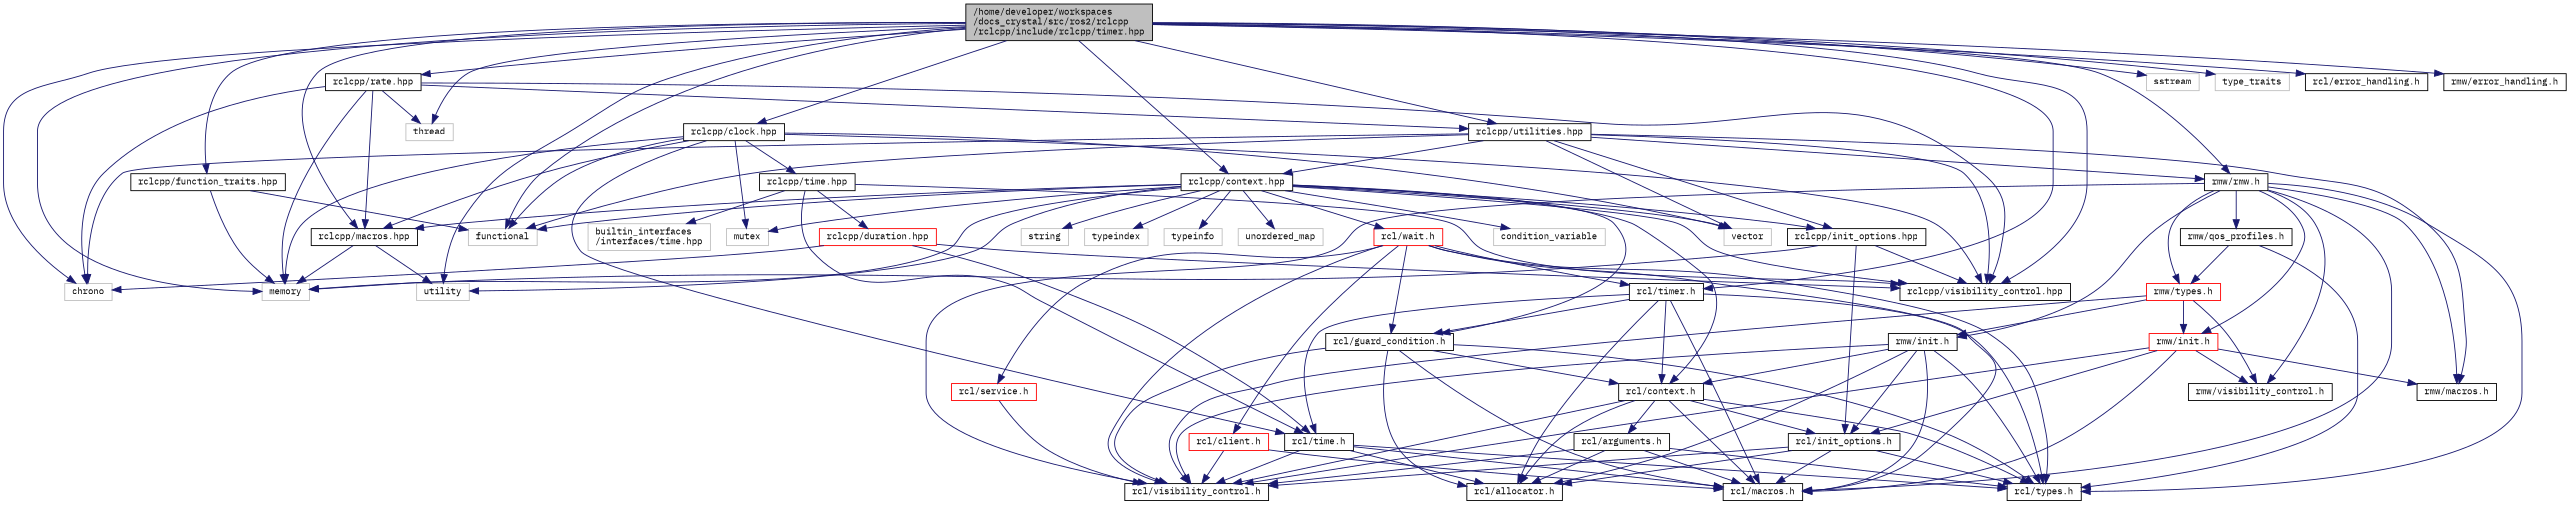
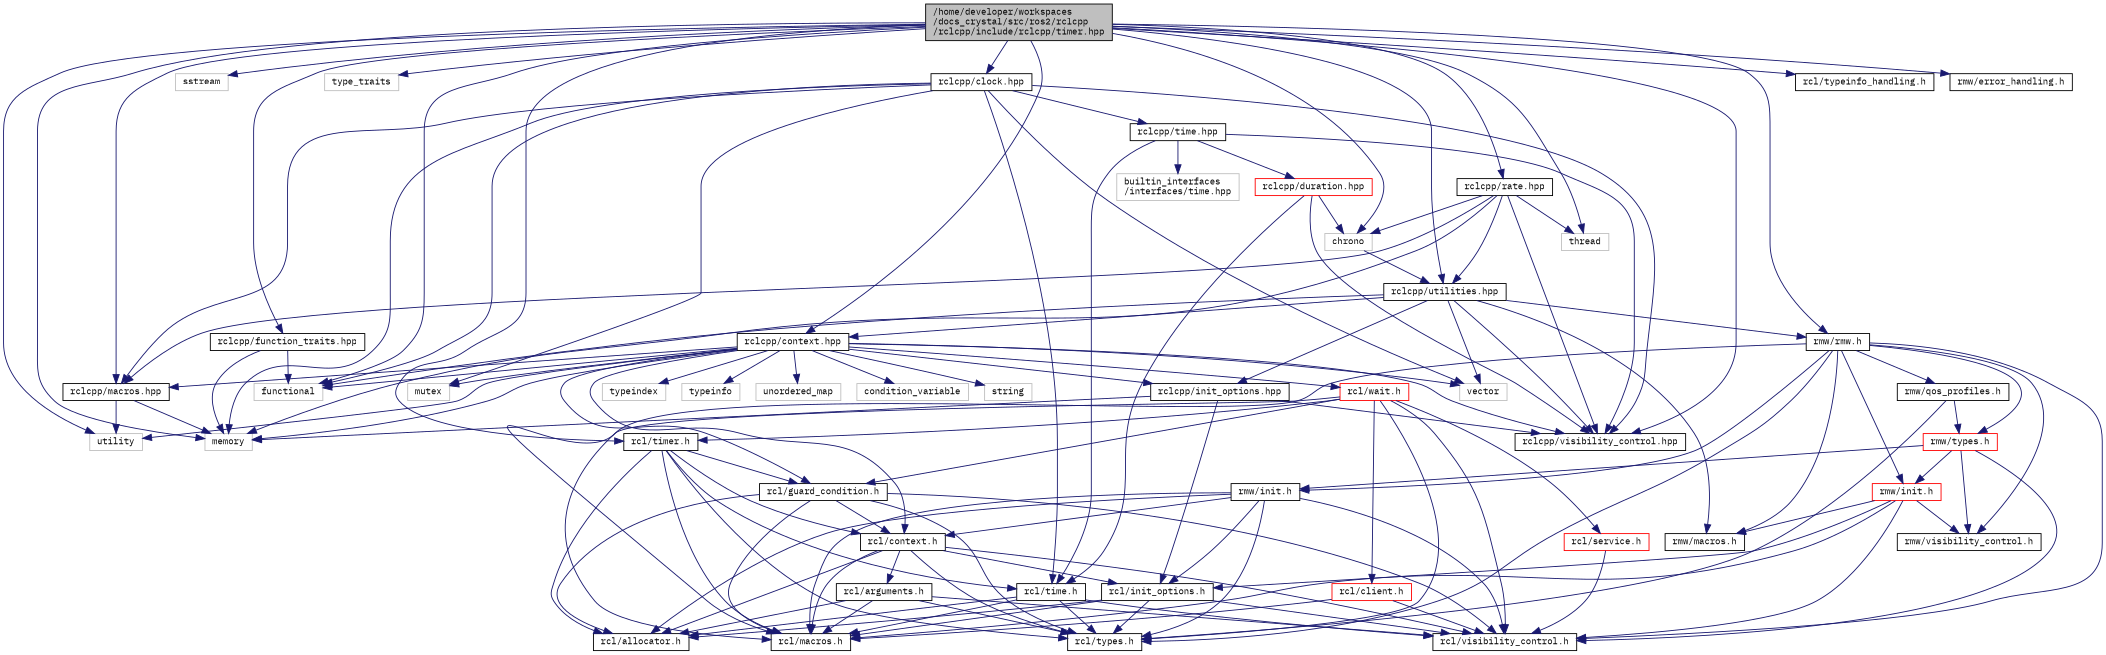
(2367, 82) -> (1865, 82)
(776, 146) -> (1393, 265)
